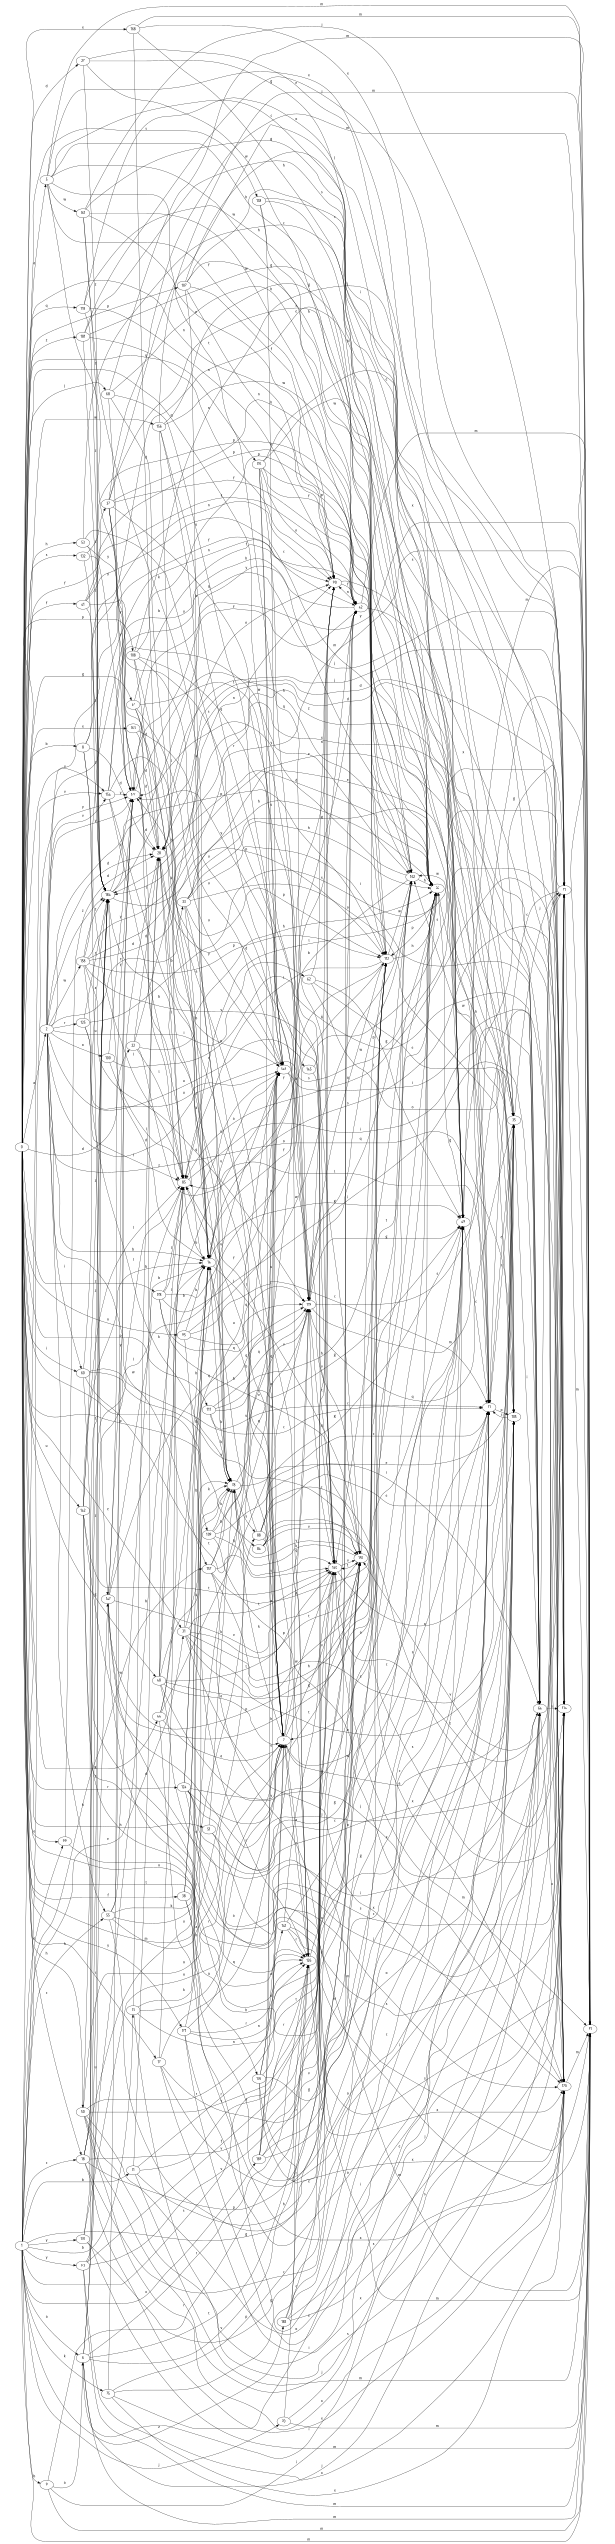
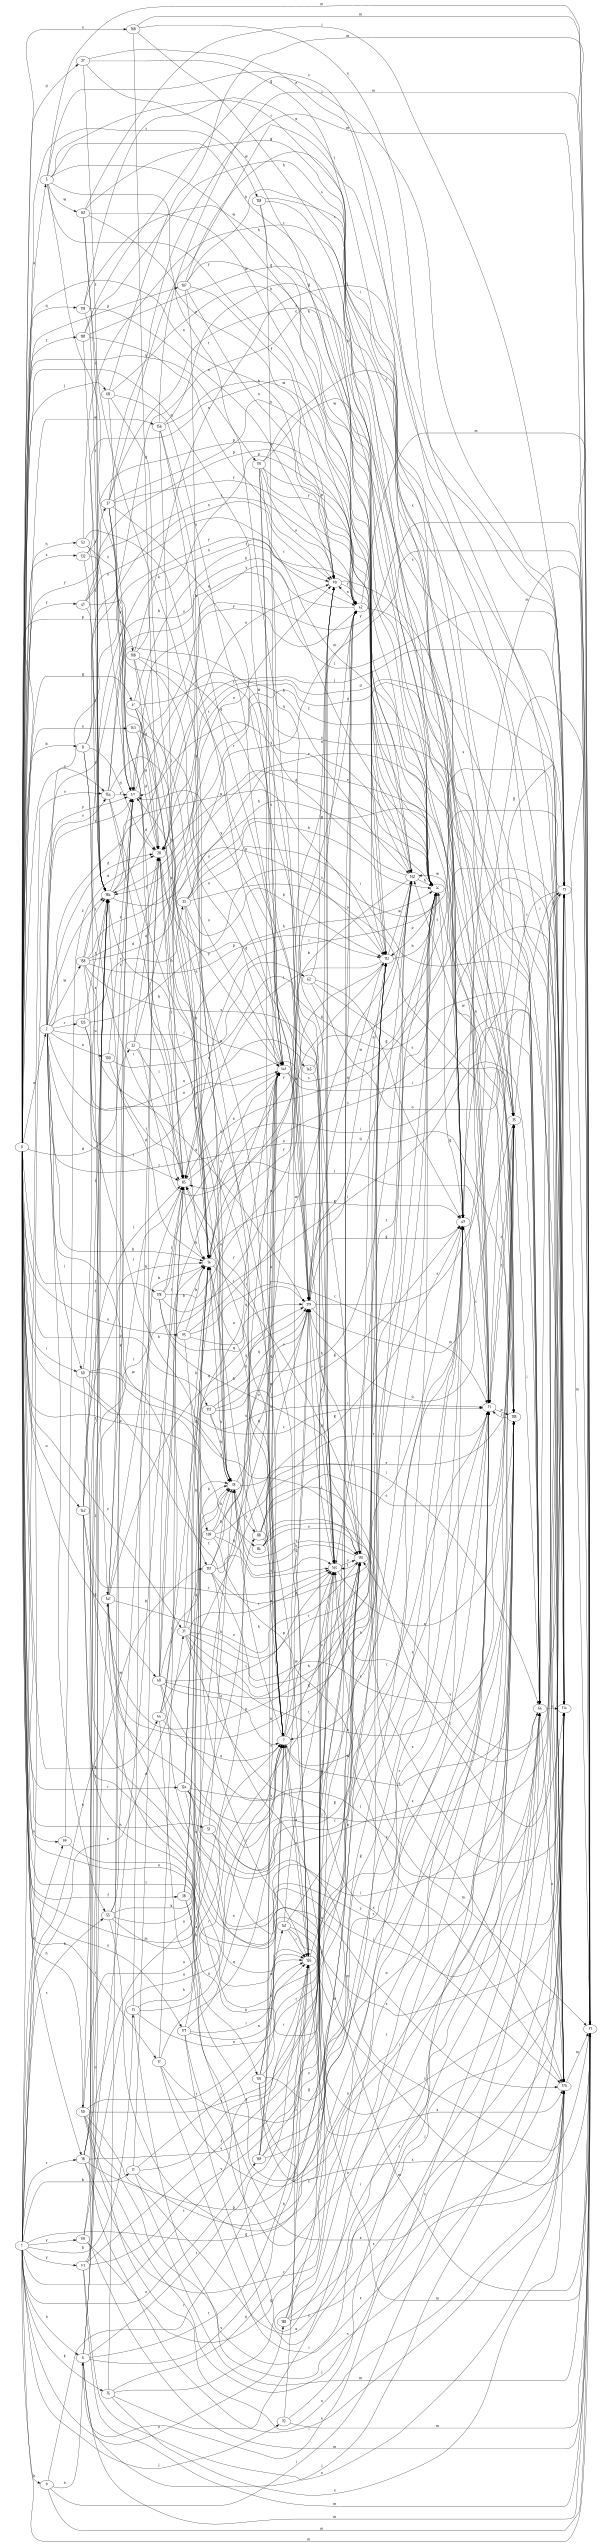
none -> (331, 432)
